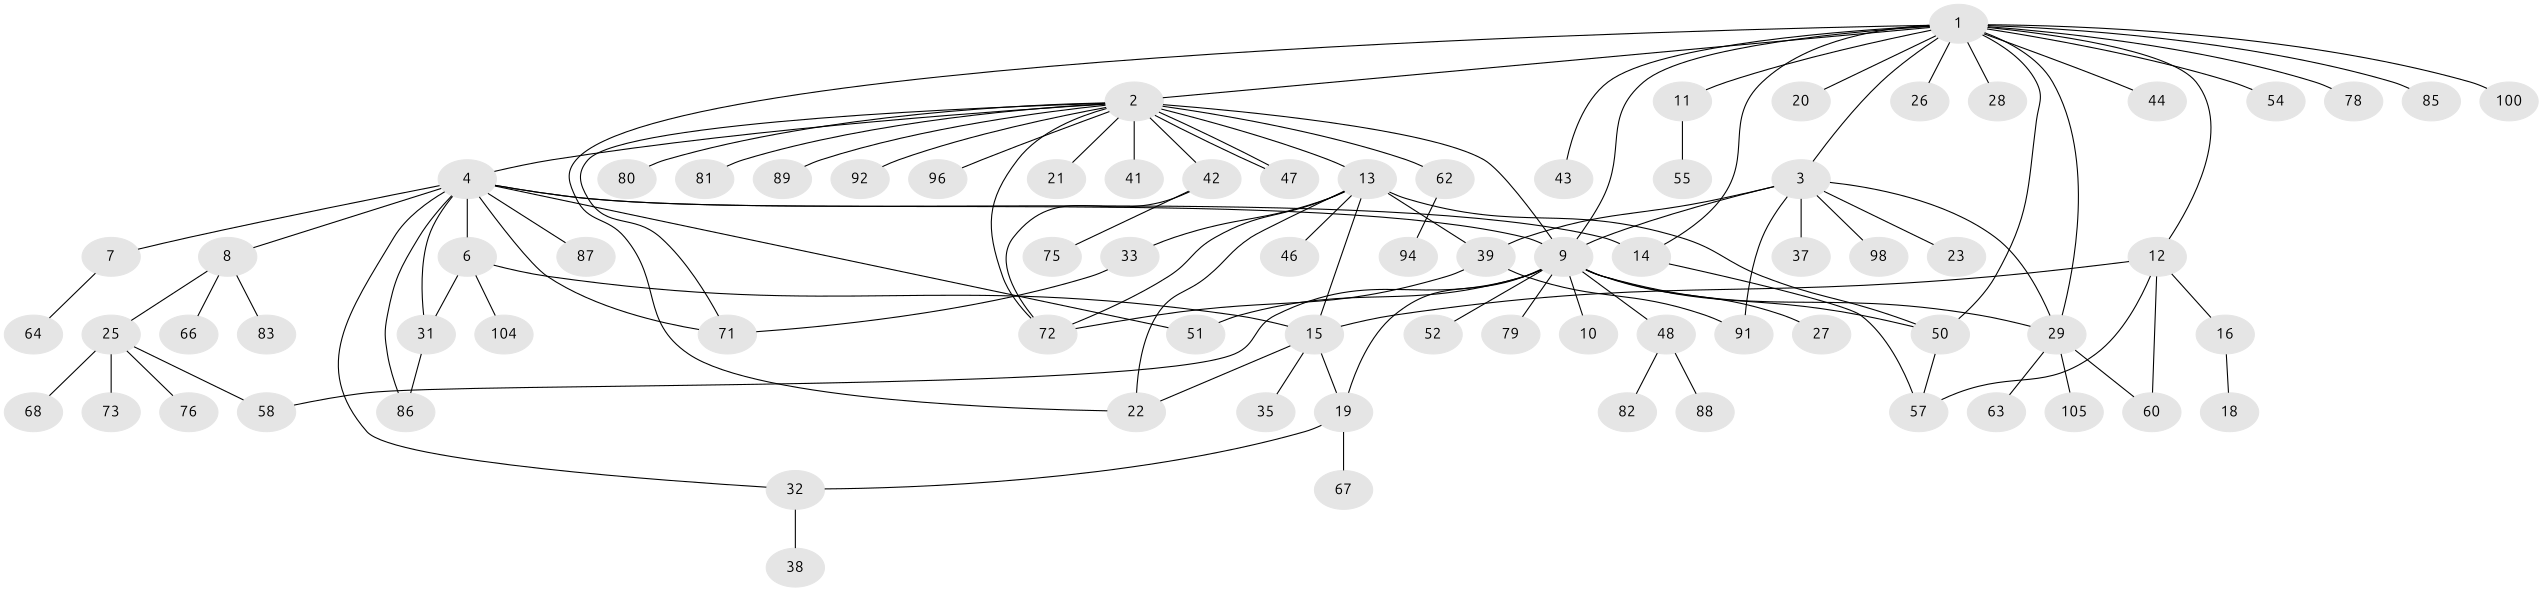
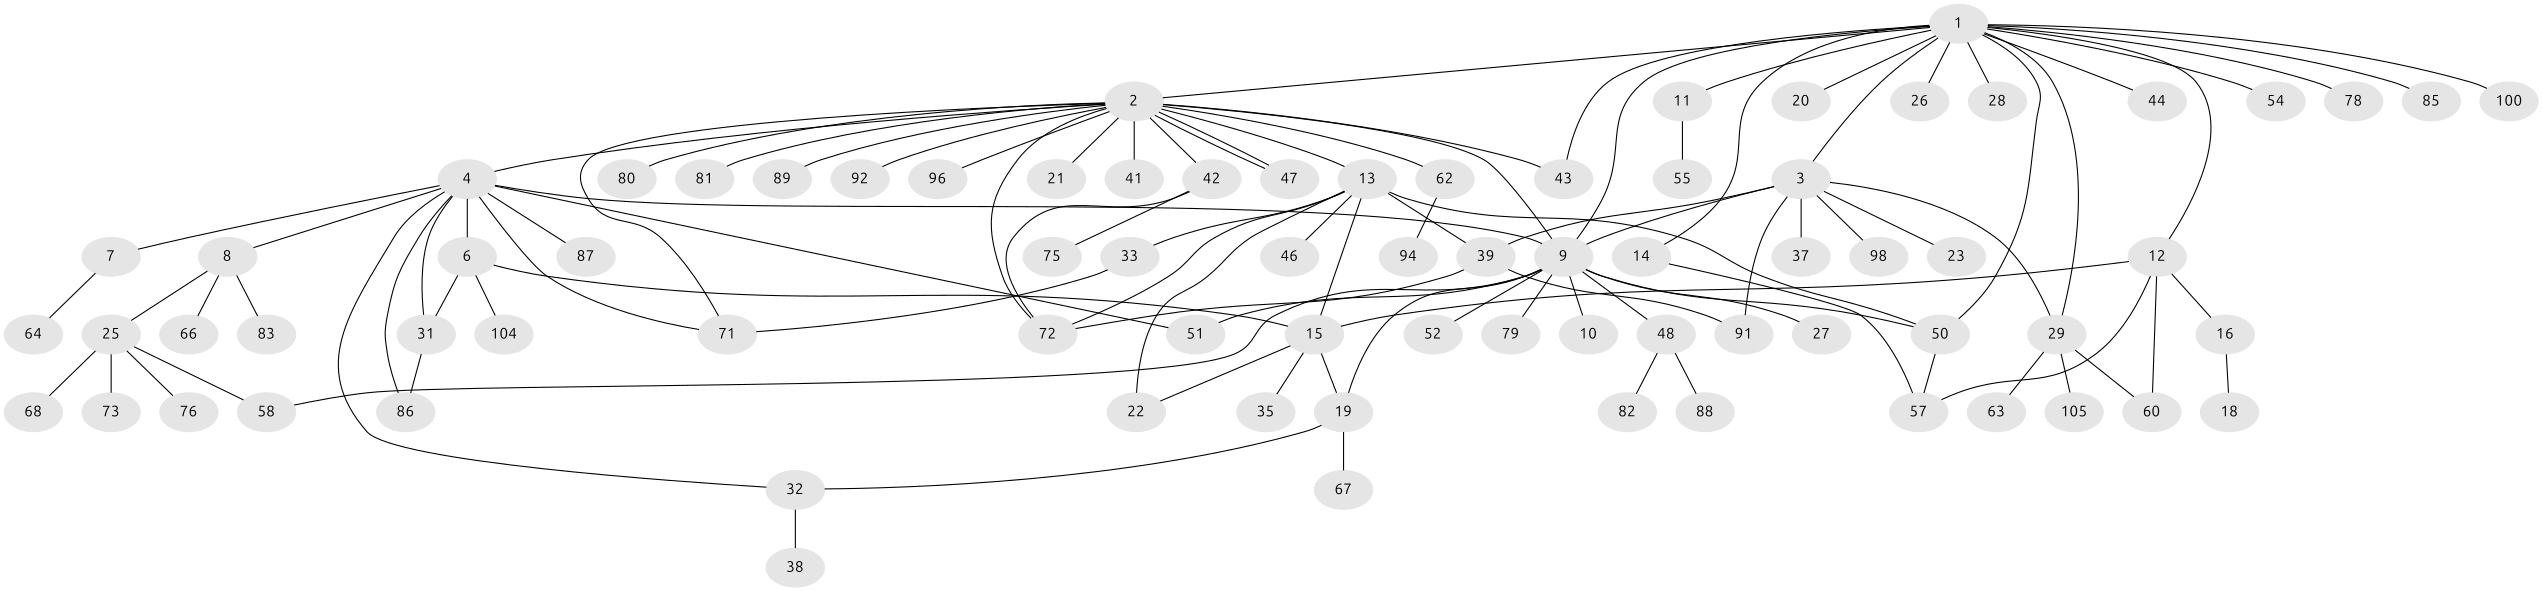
(915, 81) -> none
none -> (1354, 126)
(1058, 206) -> none
(1886, 305) -> none
